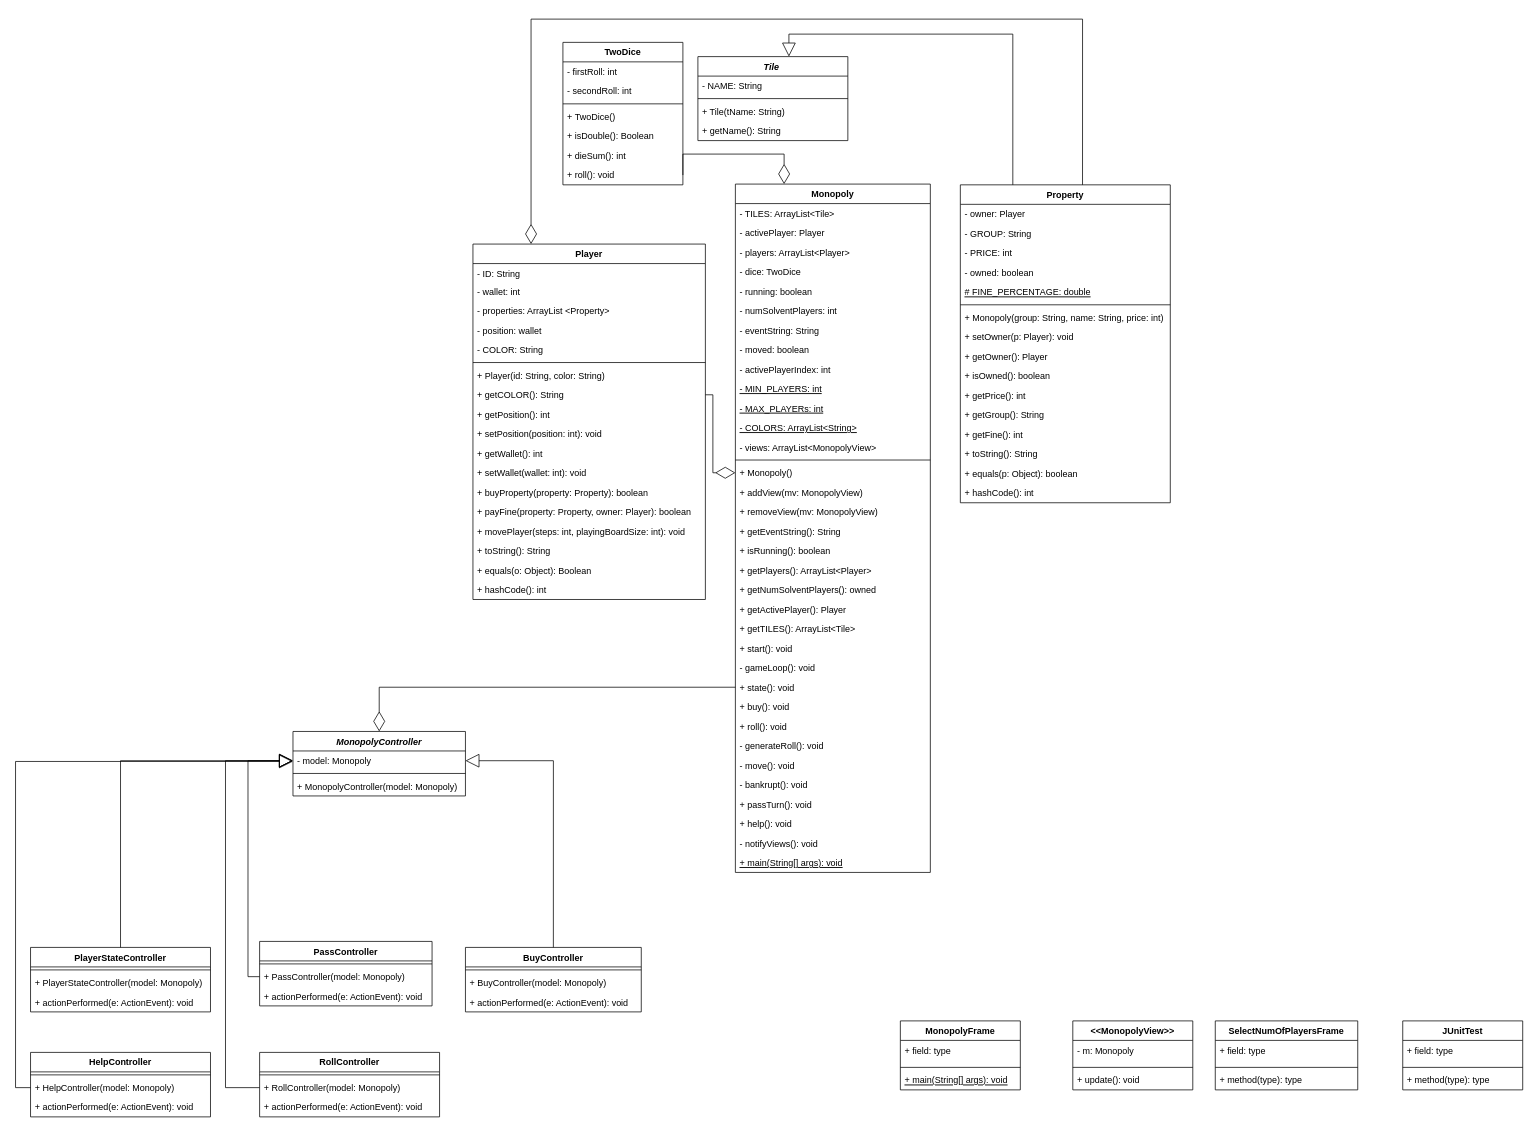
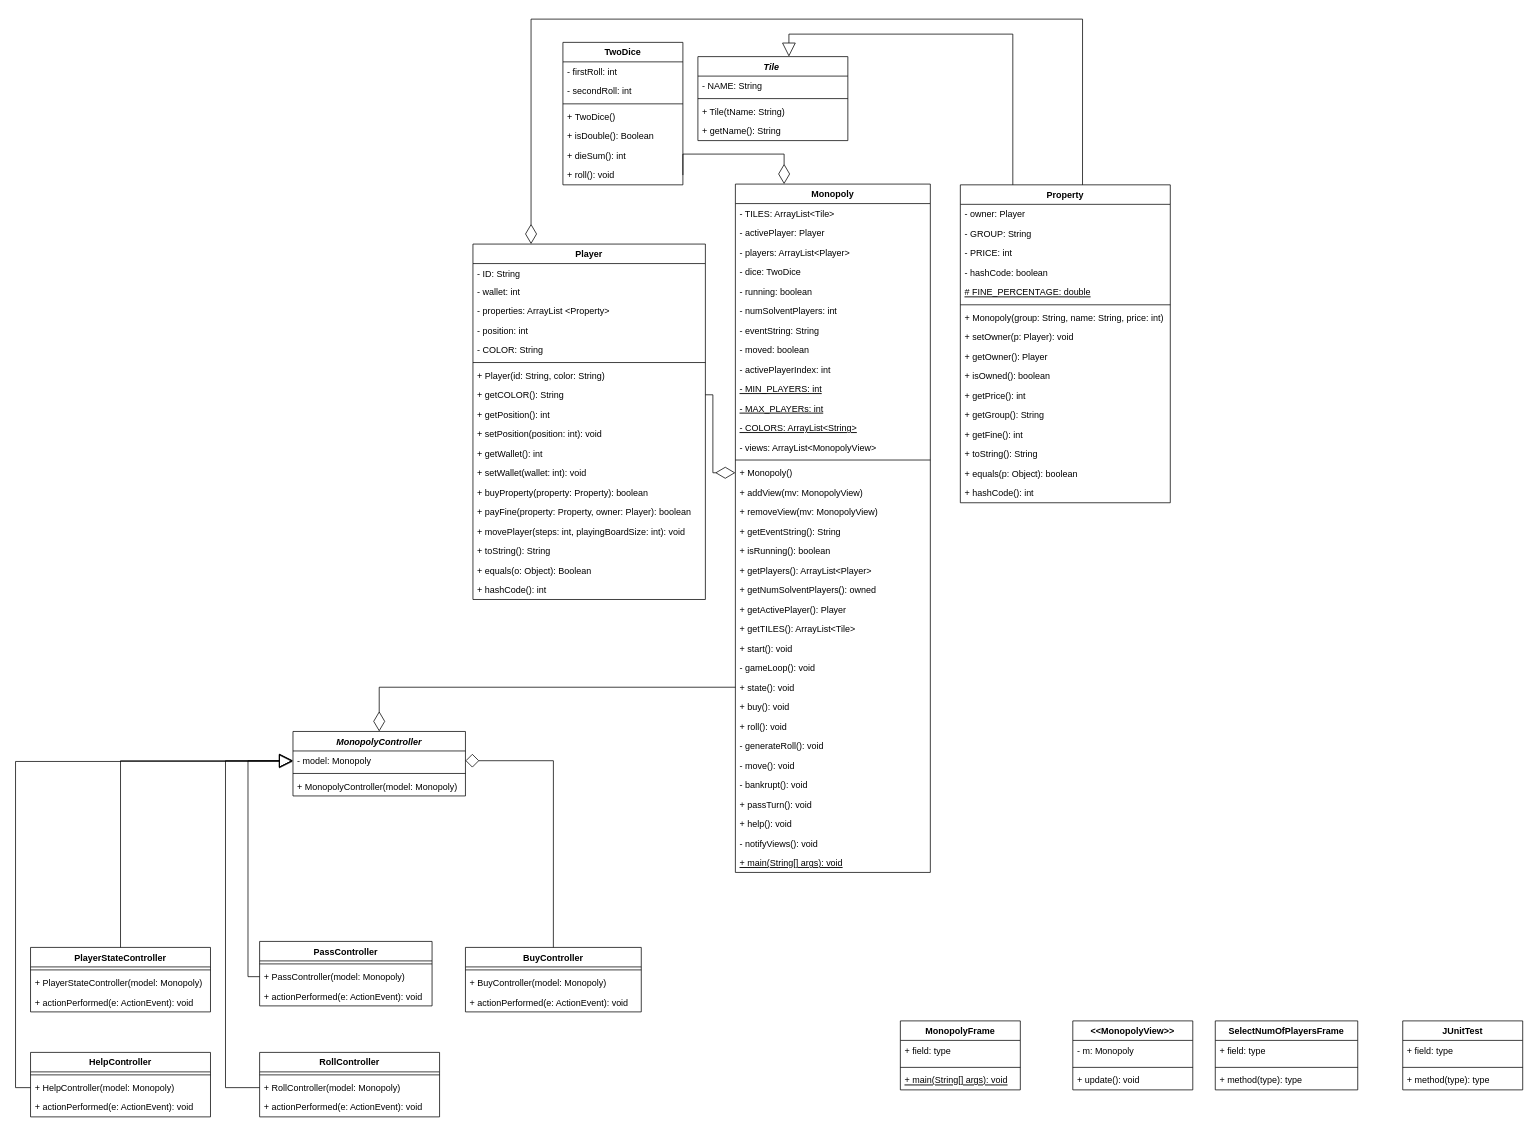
(1000, 273) -> (1008, 273)
(514, 331) -> (508, 331)
(480, 761) -> (480, 761)
